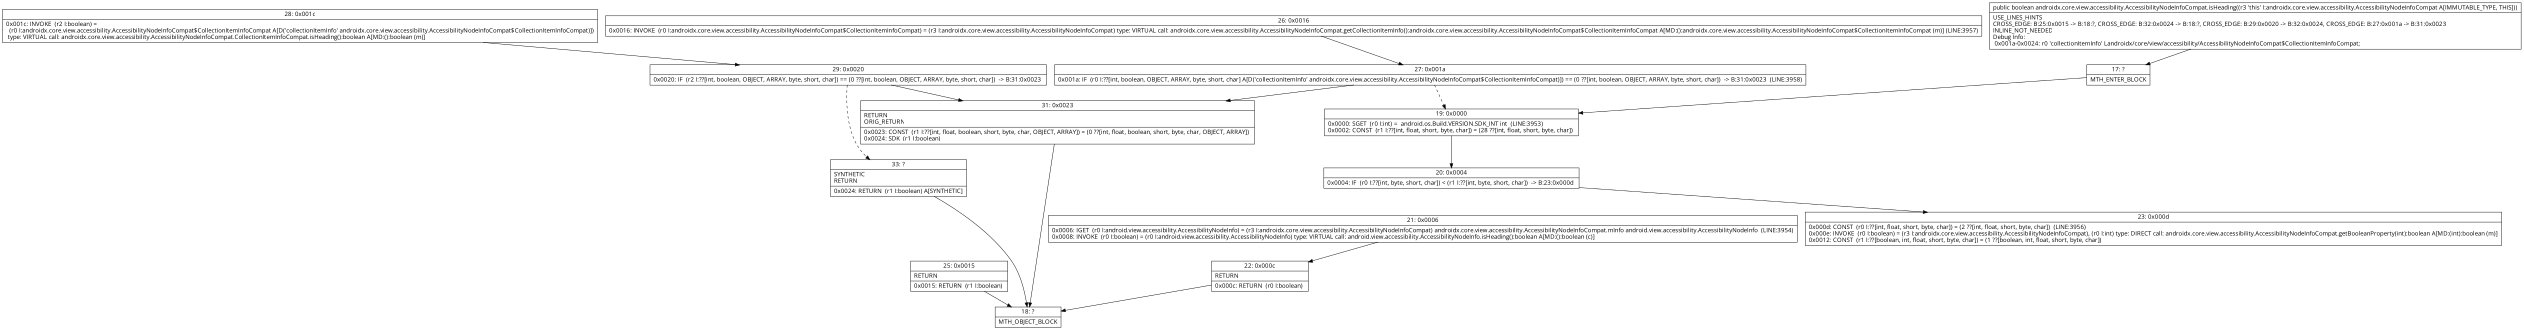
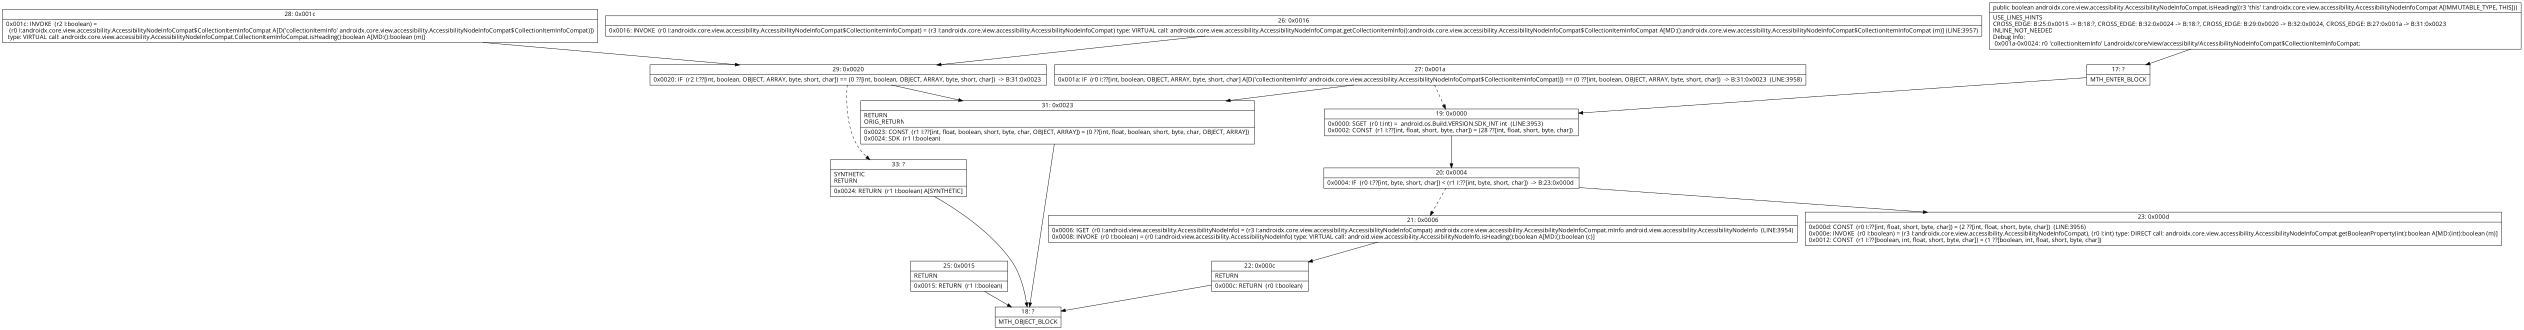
(1360, 50) -> (1073, 50)
none -> (1439, 200)
